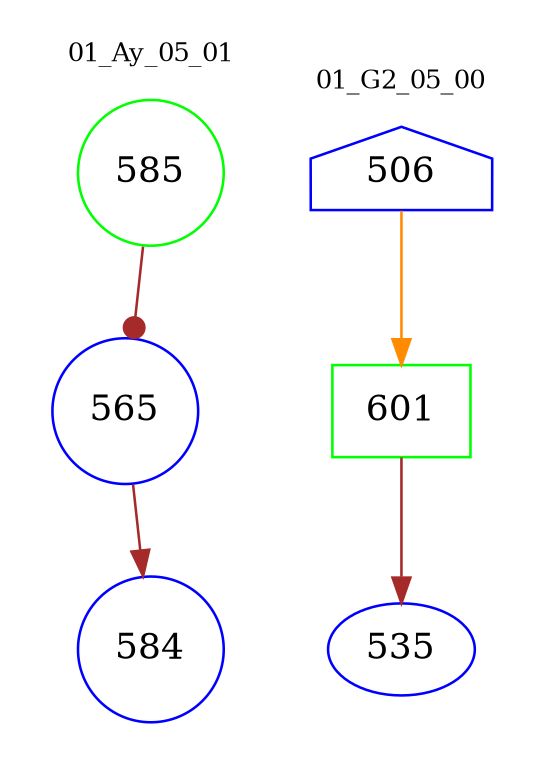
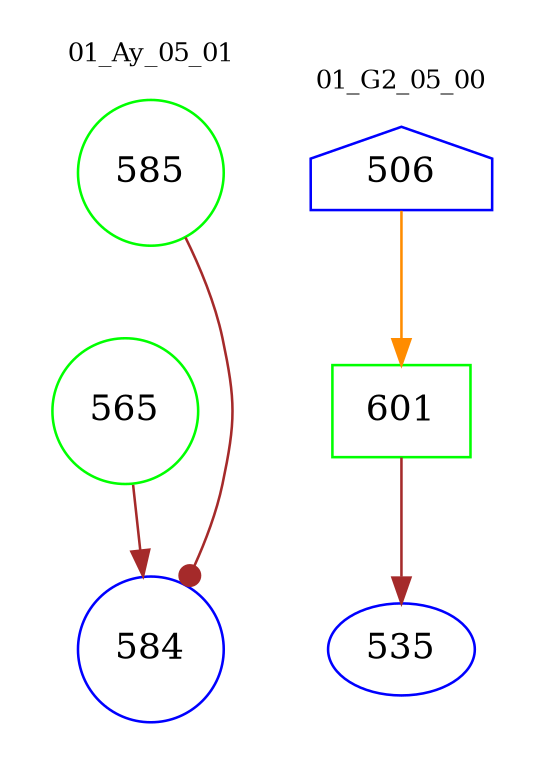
(139, 282) -> (232, 401)
(125, 411) -> (125, 411)
